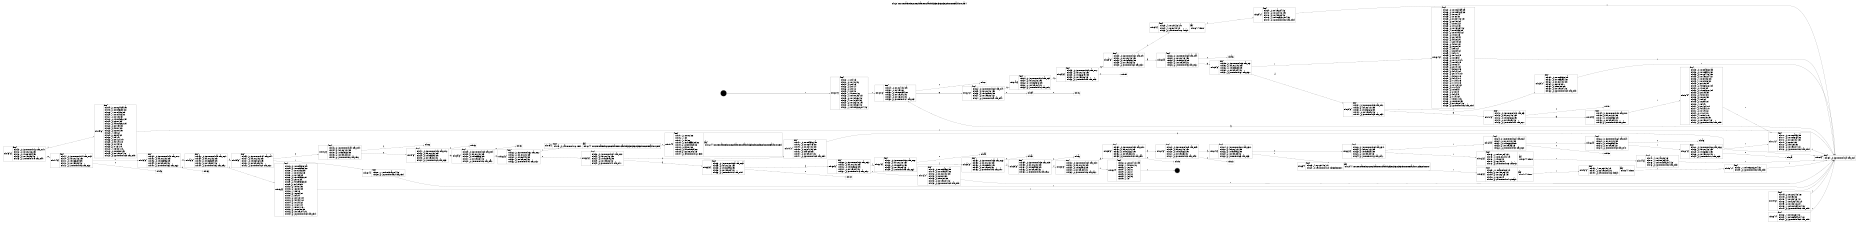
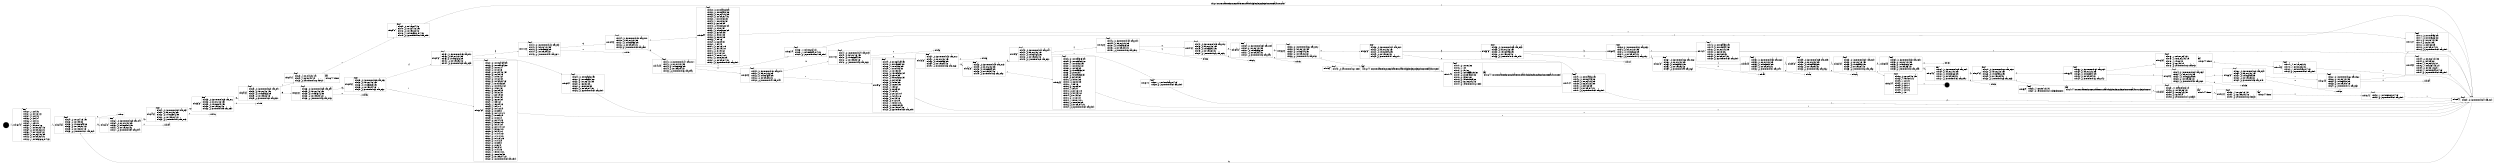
none -> (674, 66)
(1053, 93) -> (198, 115)
